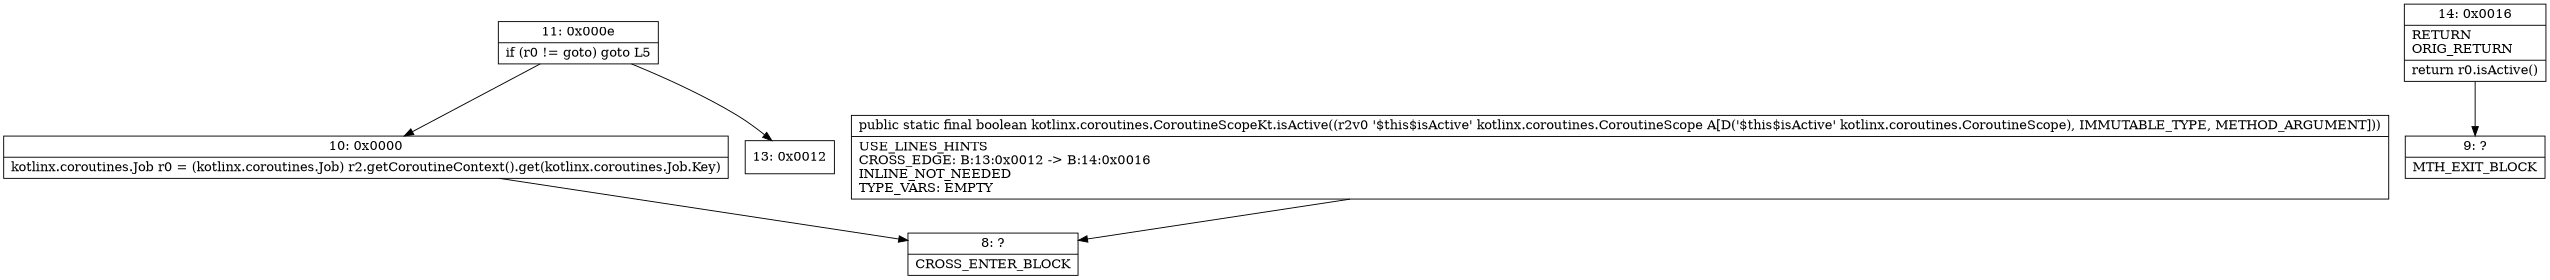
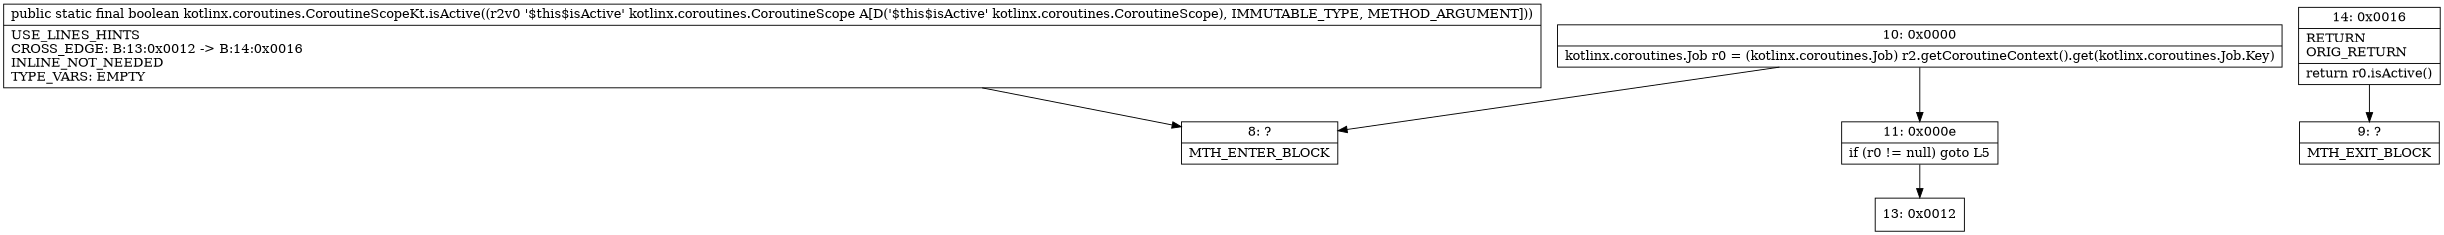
(578, 53) -> (1920, 153)
(476, 98) -> (1920, 90)
(993, 264) -> (1260, 153)
